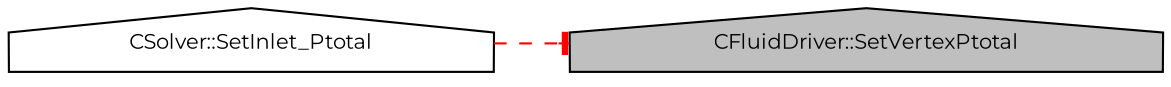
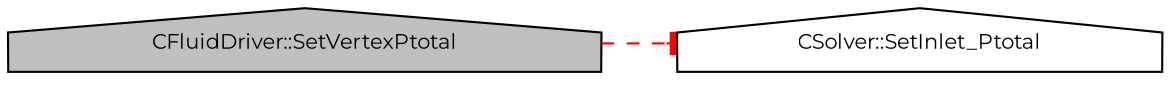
(526, 43) -> (634, 43)
